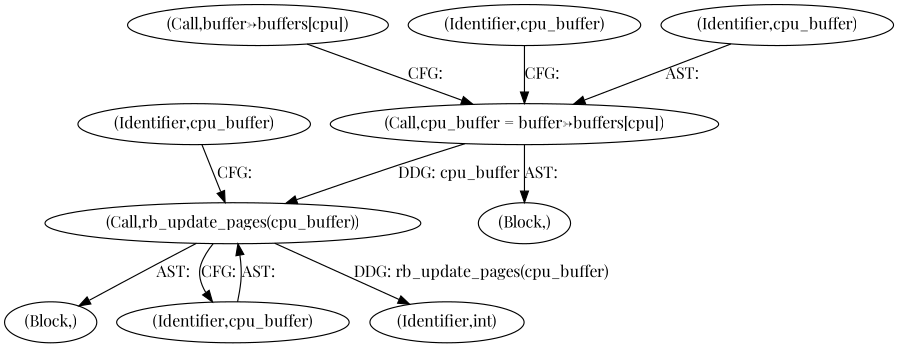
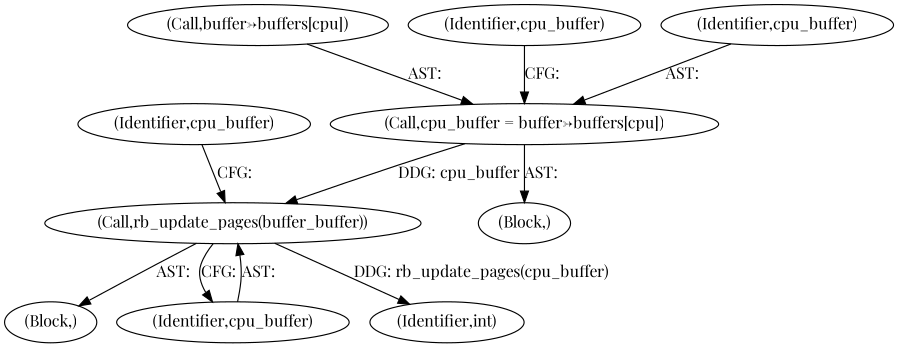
(428, 75) -> (428, 75)
(233, 223) -> (233, 223)
